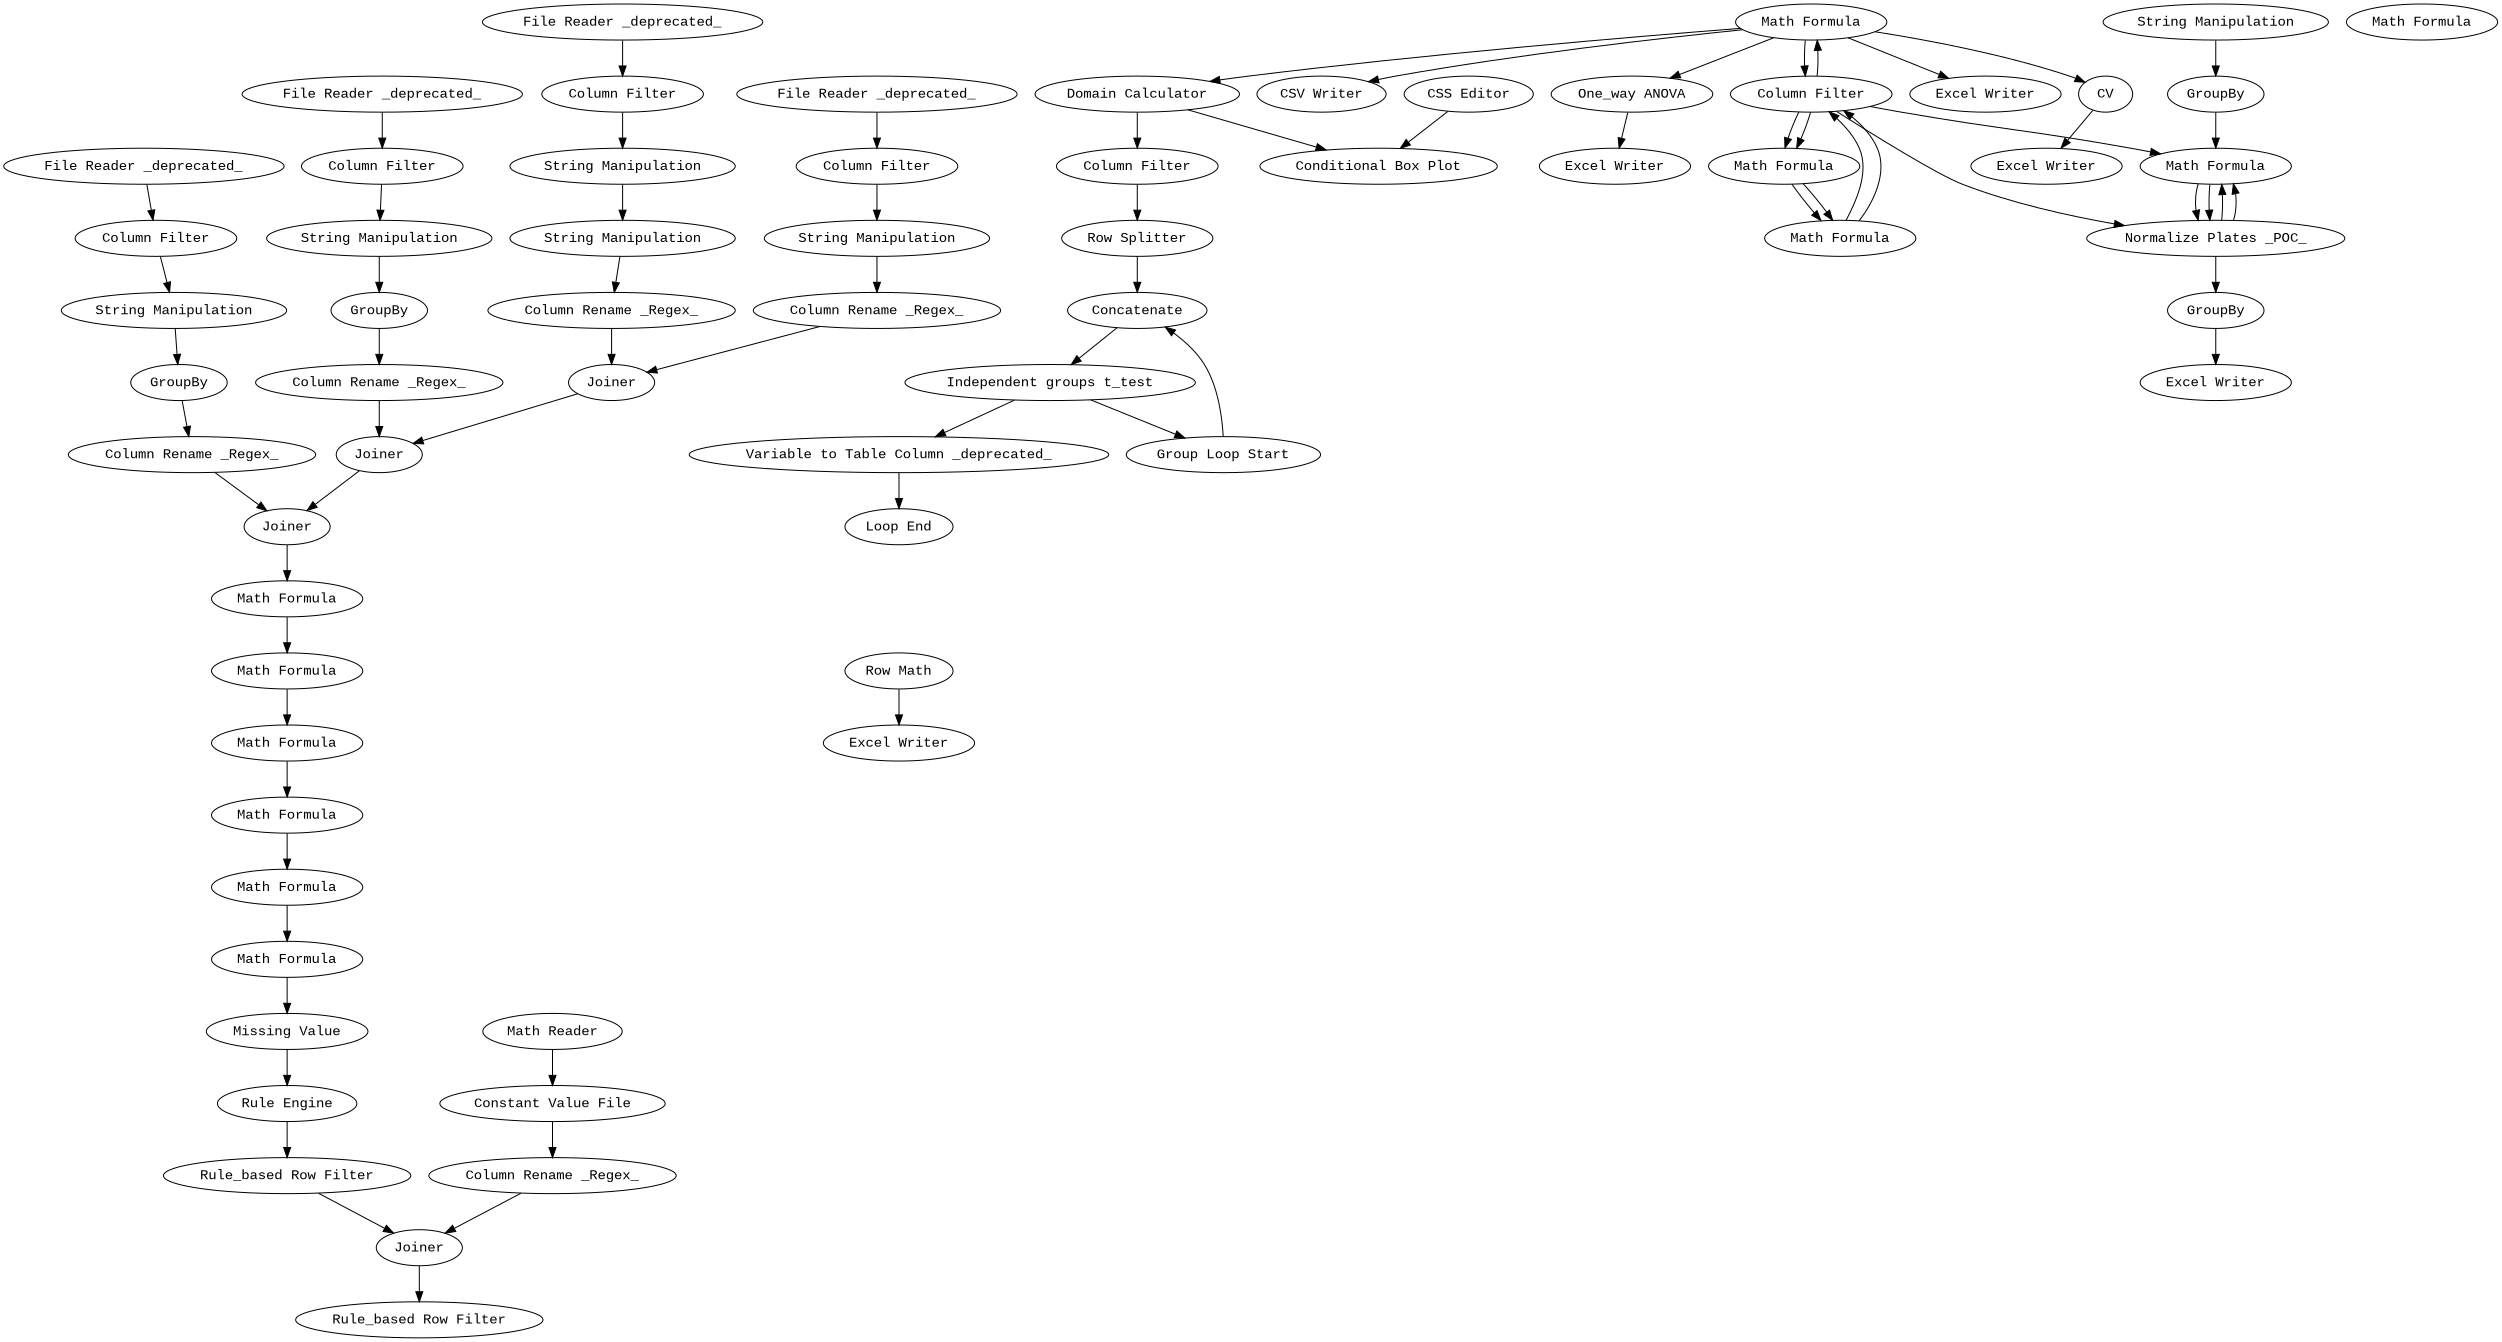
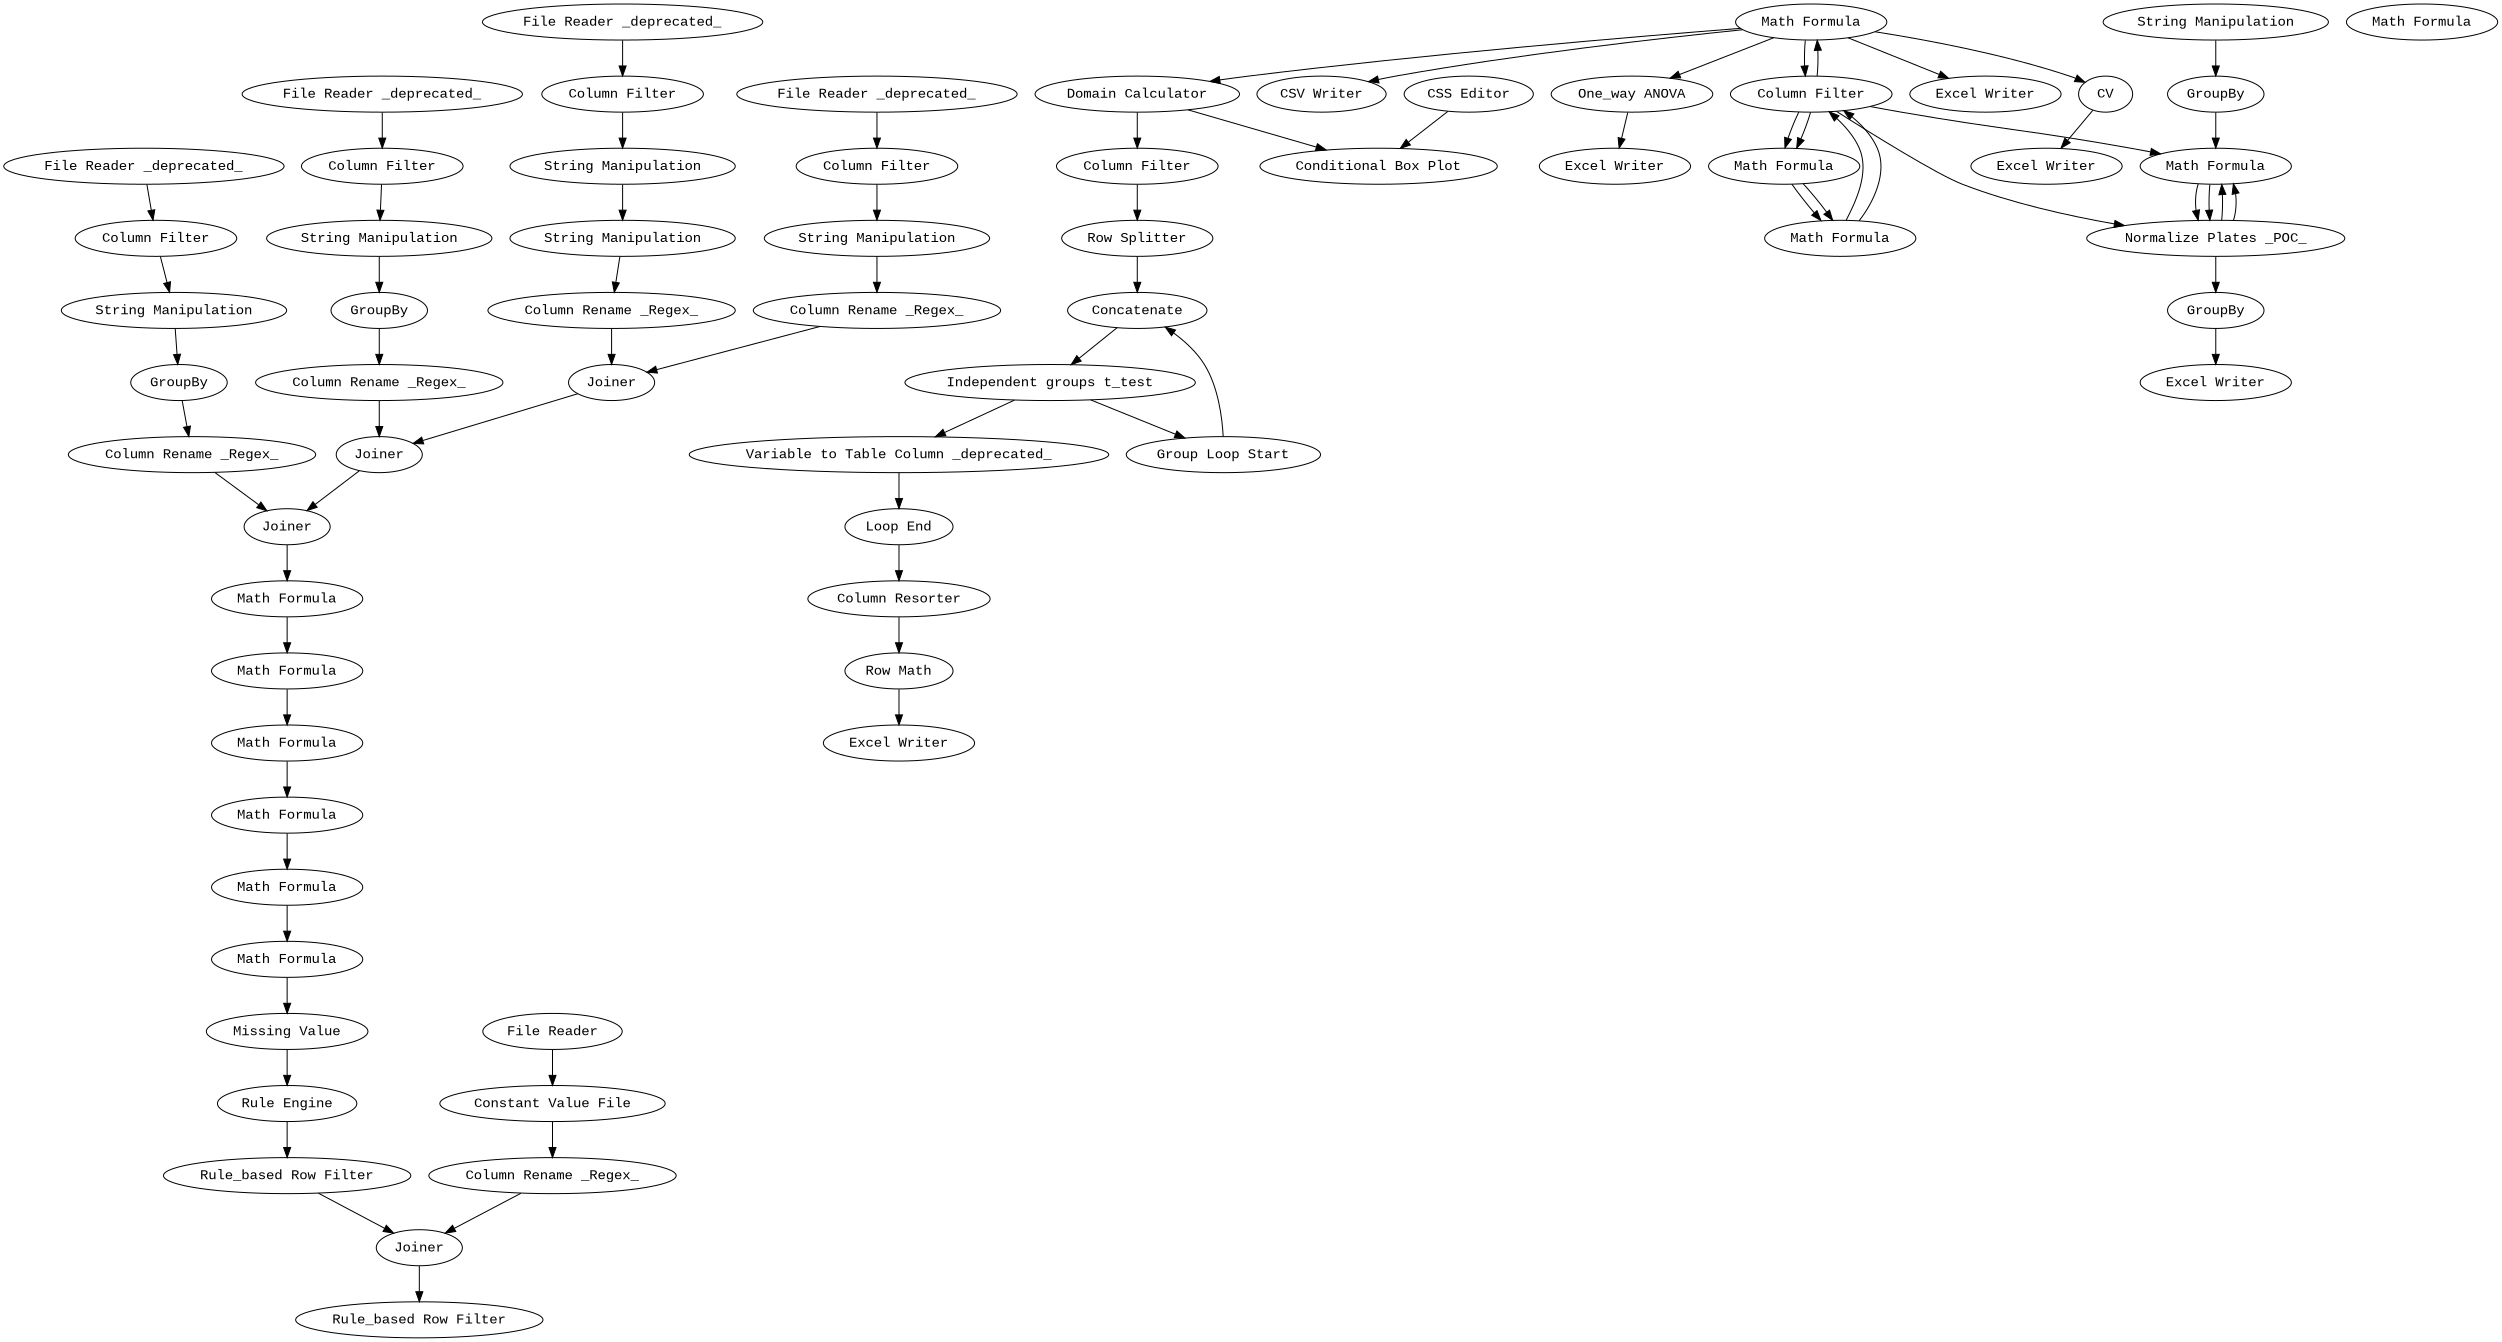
none -> (899, 599)
(553, 1031) -> (553, 1031)
